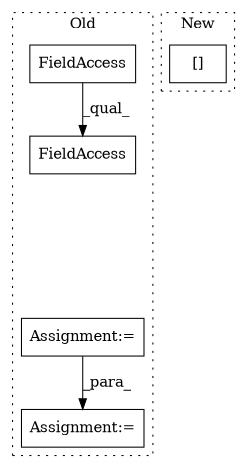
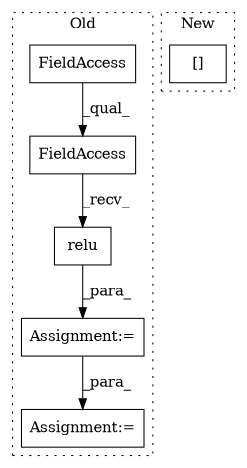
none -> (83, 246)
